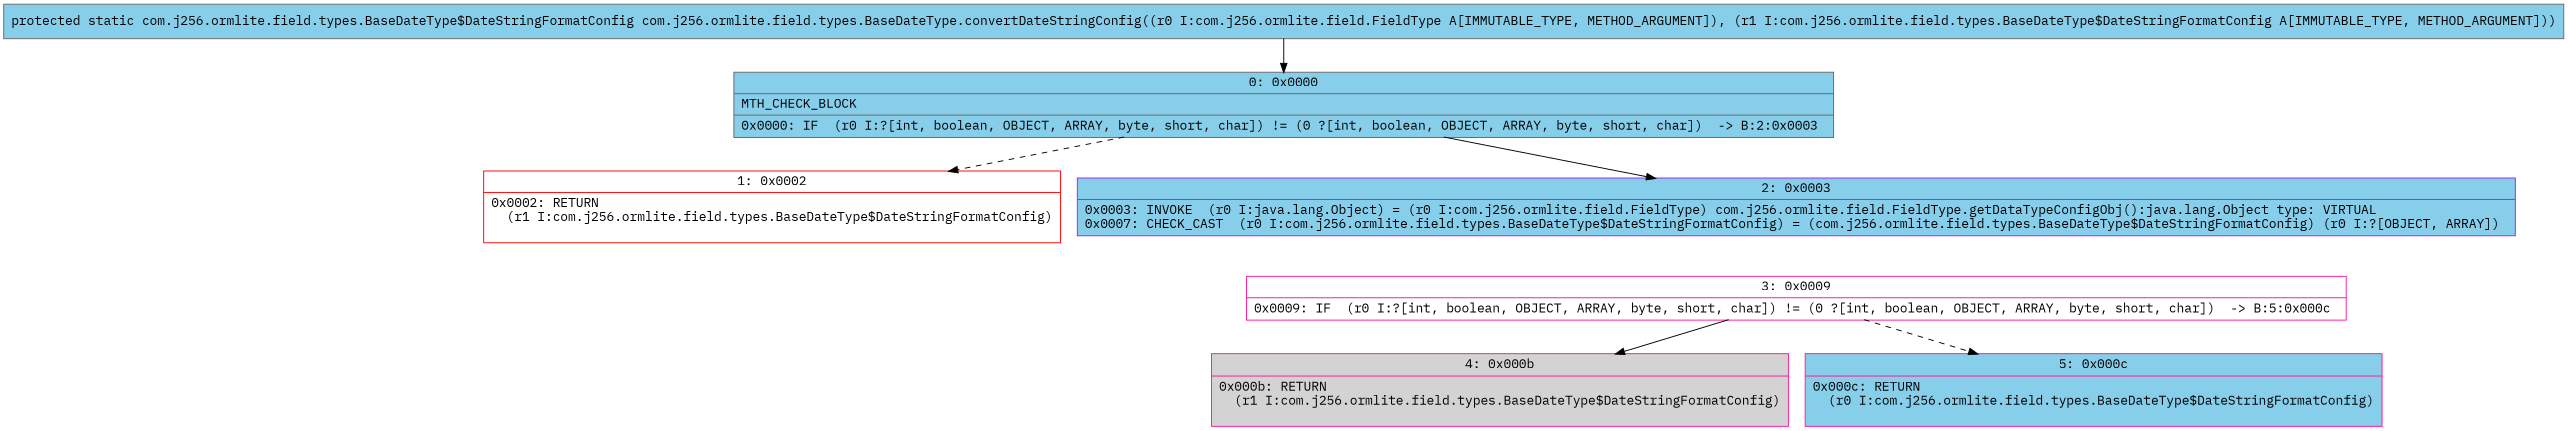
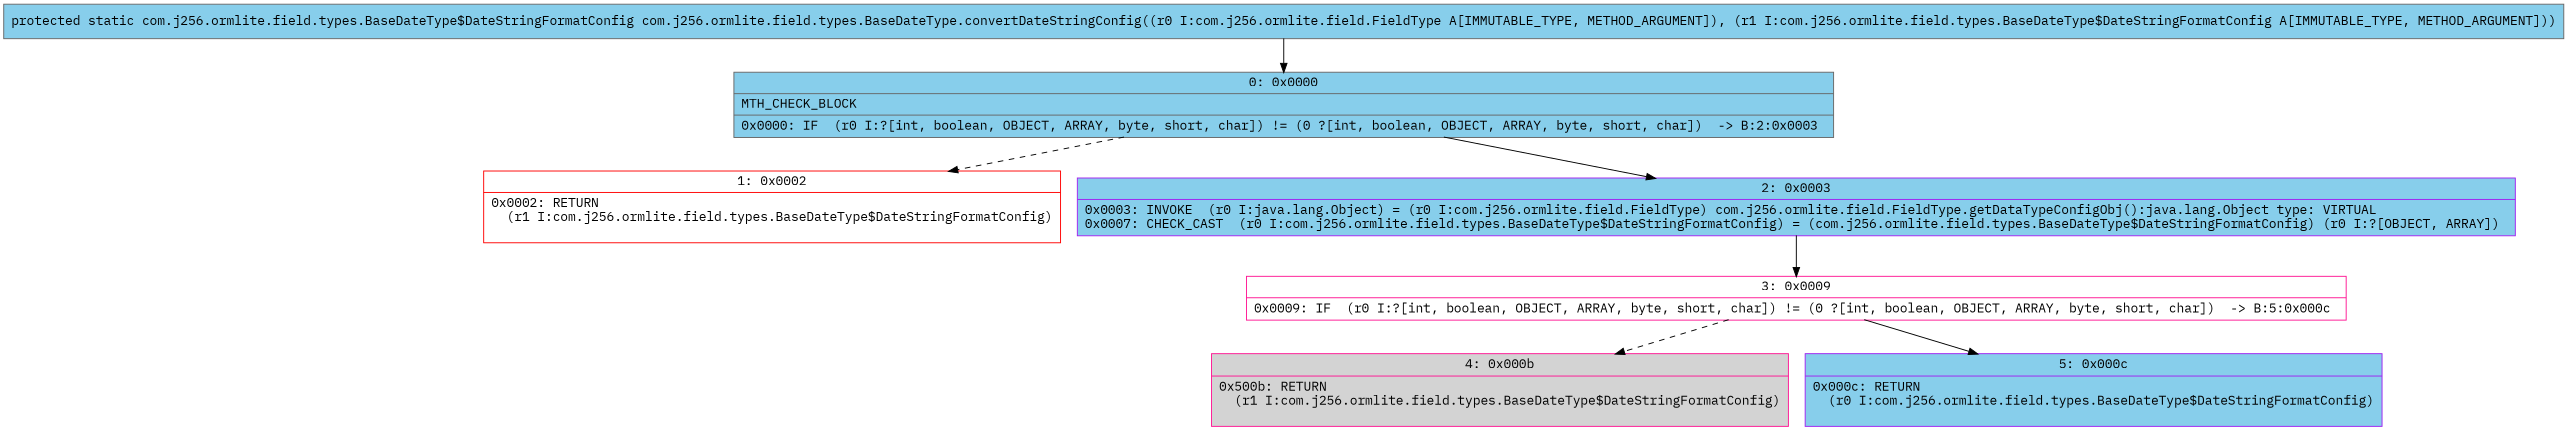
none -> (1796, 251)
(1676, 336) -> (1676, 336)
(1917, 336) -> (1917, 336)
(1281, 387) -> (1281, 387)
(2094, 390) -> (2094, 390)
